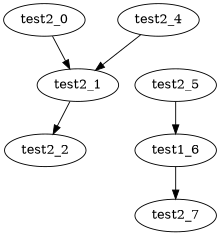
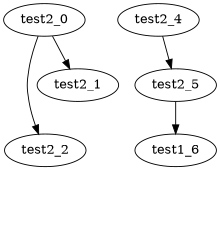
(122, 50) -> (166, 48)
(64, 114) -> (27, 81)
(176, 216) -> none
